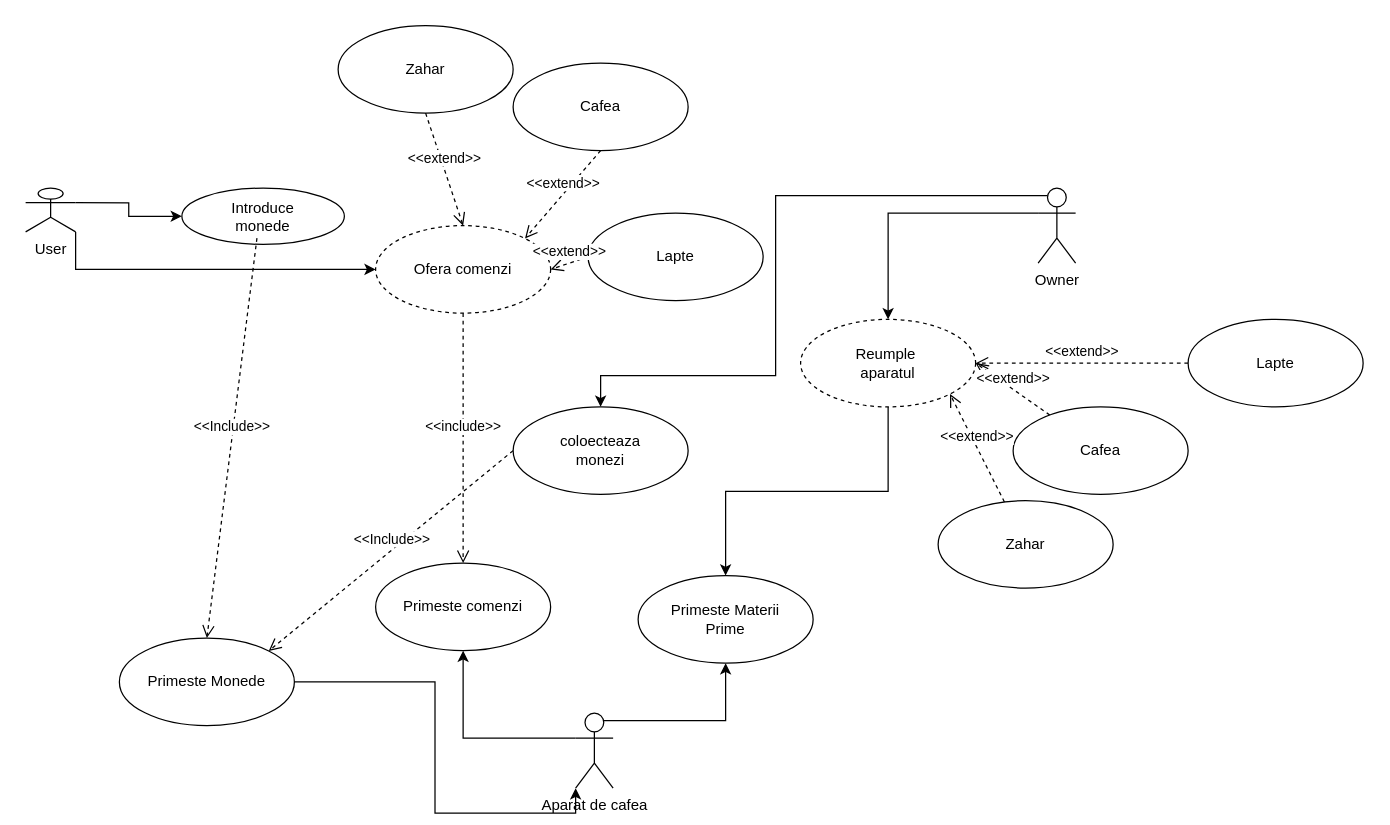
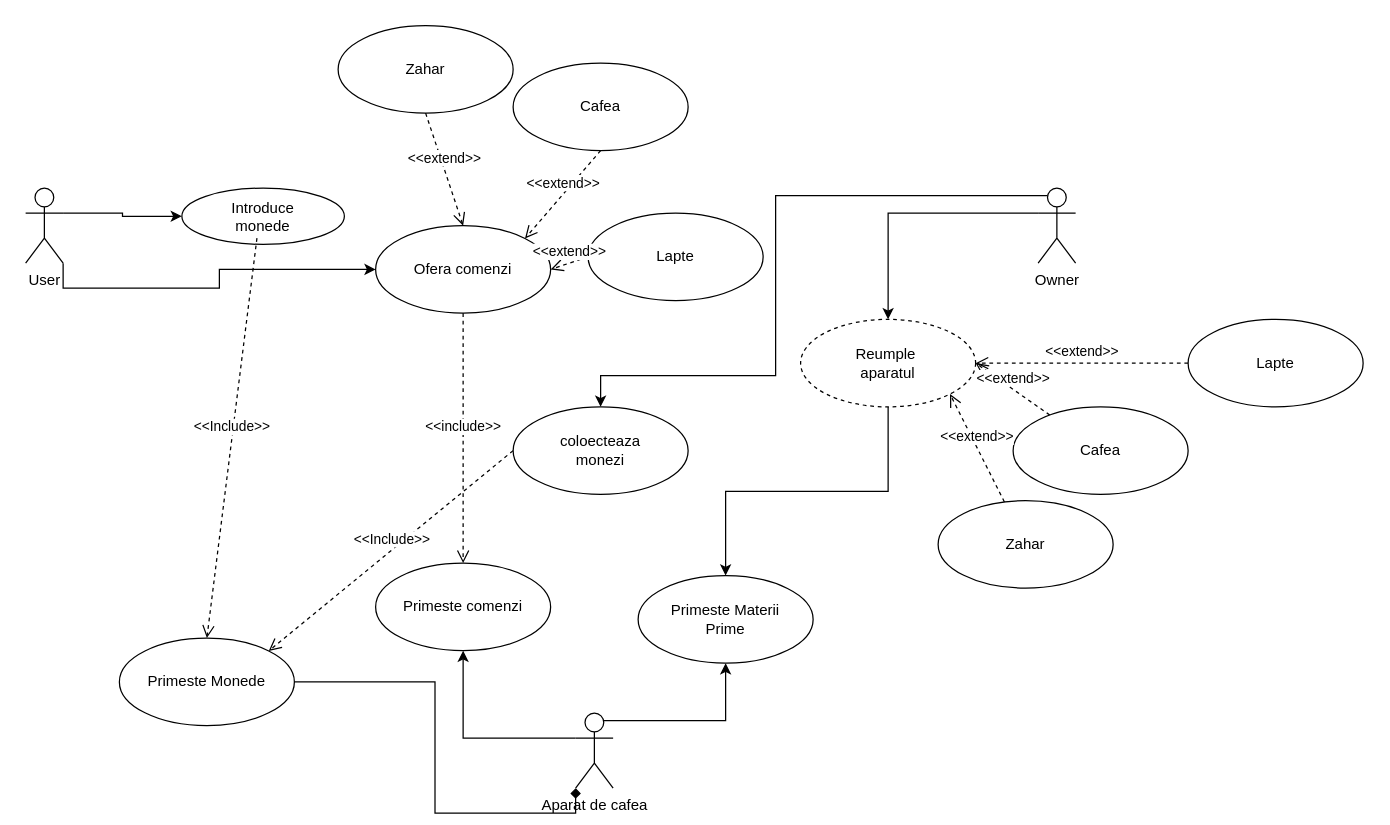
(51, 210) -> (44, 226)
(463, 269) -> (463, 269)
(576, 798) -> (576, 799)
